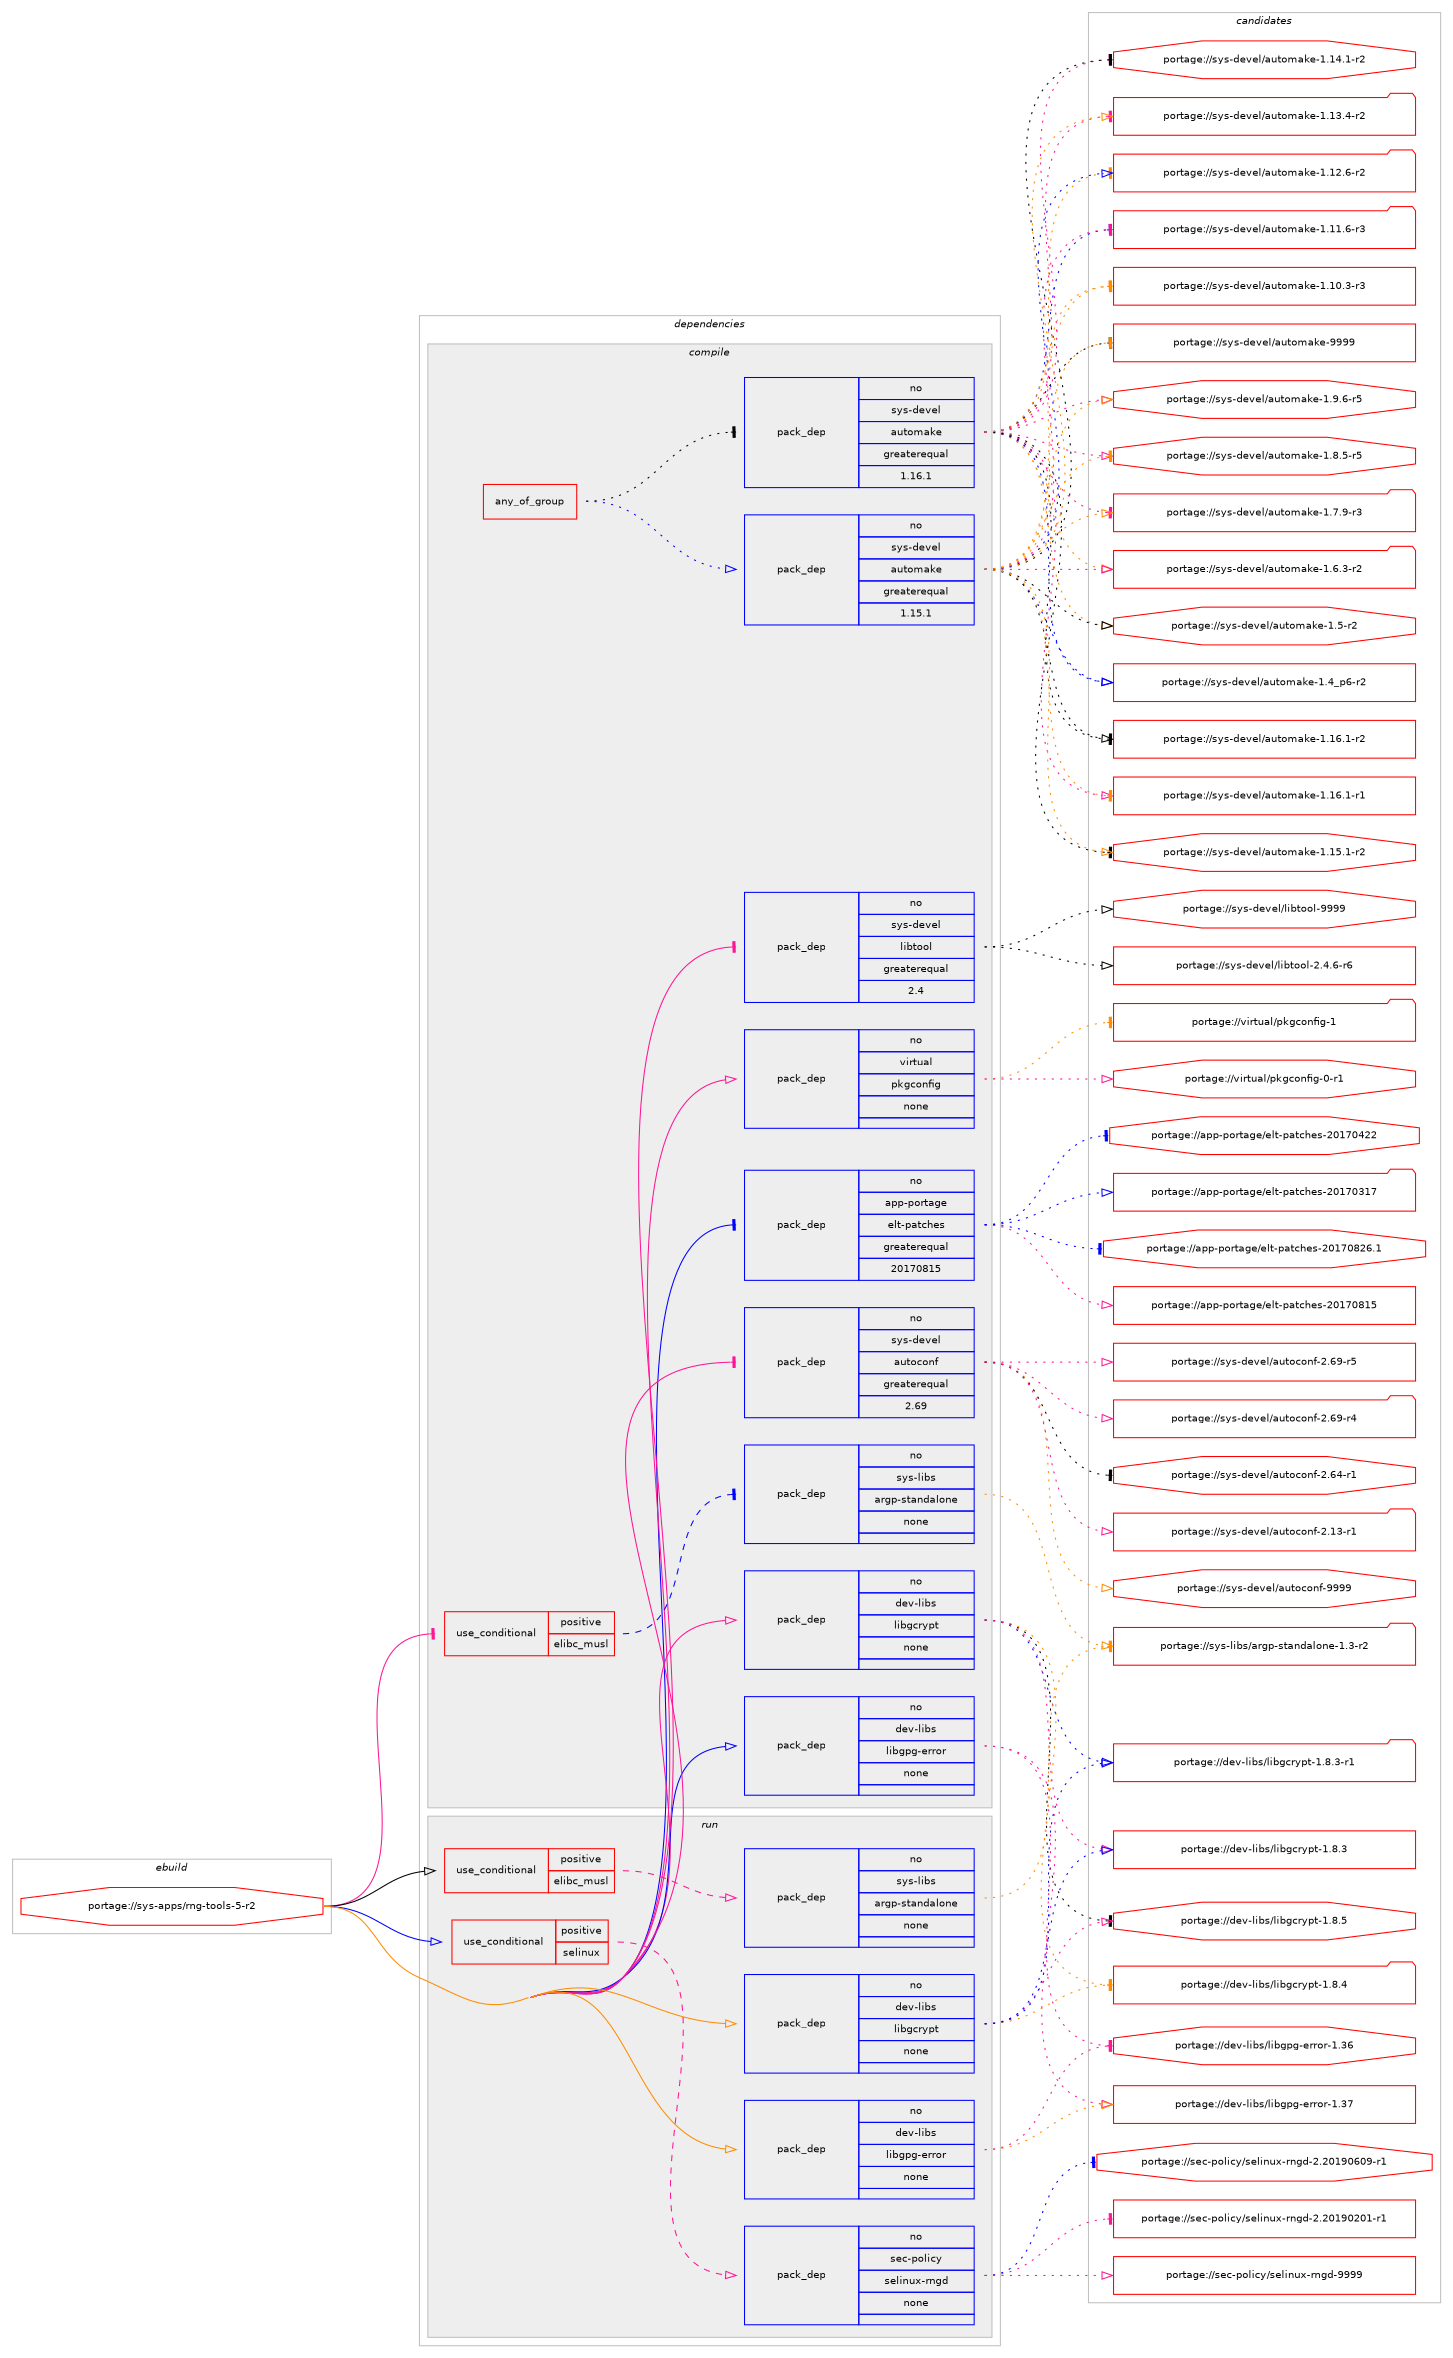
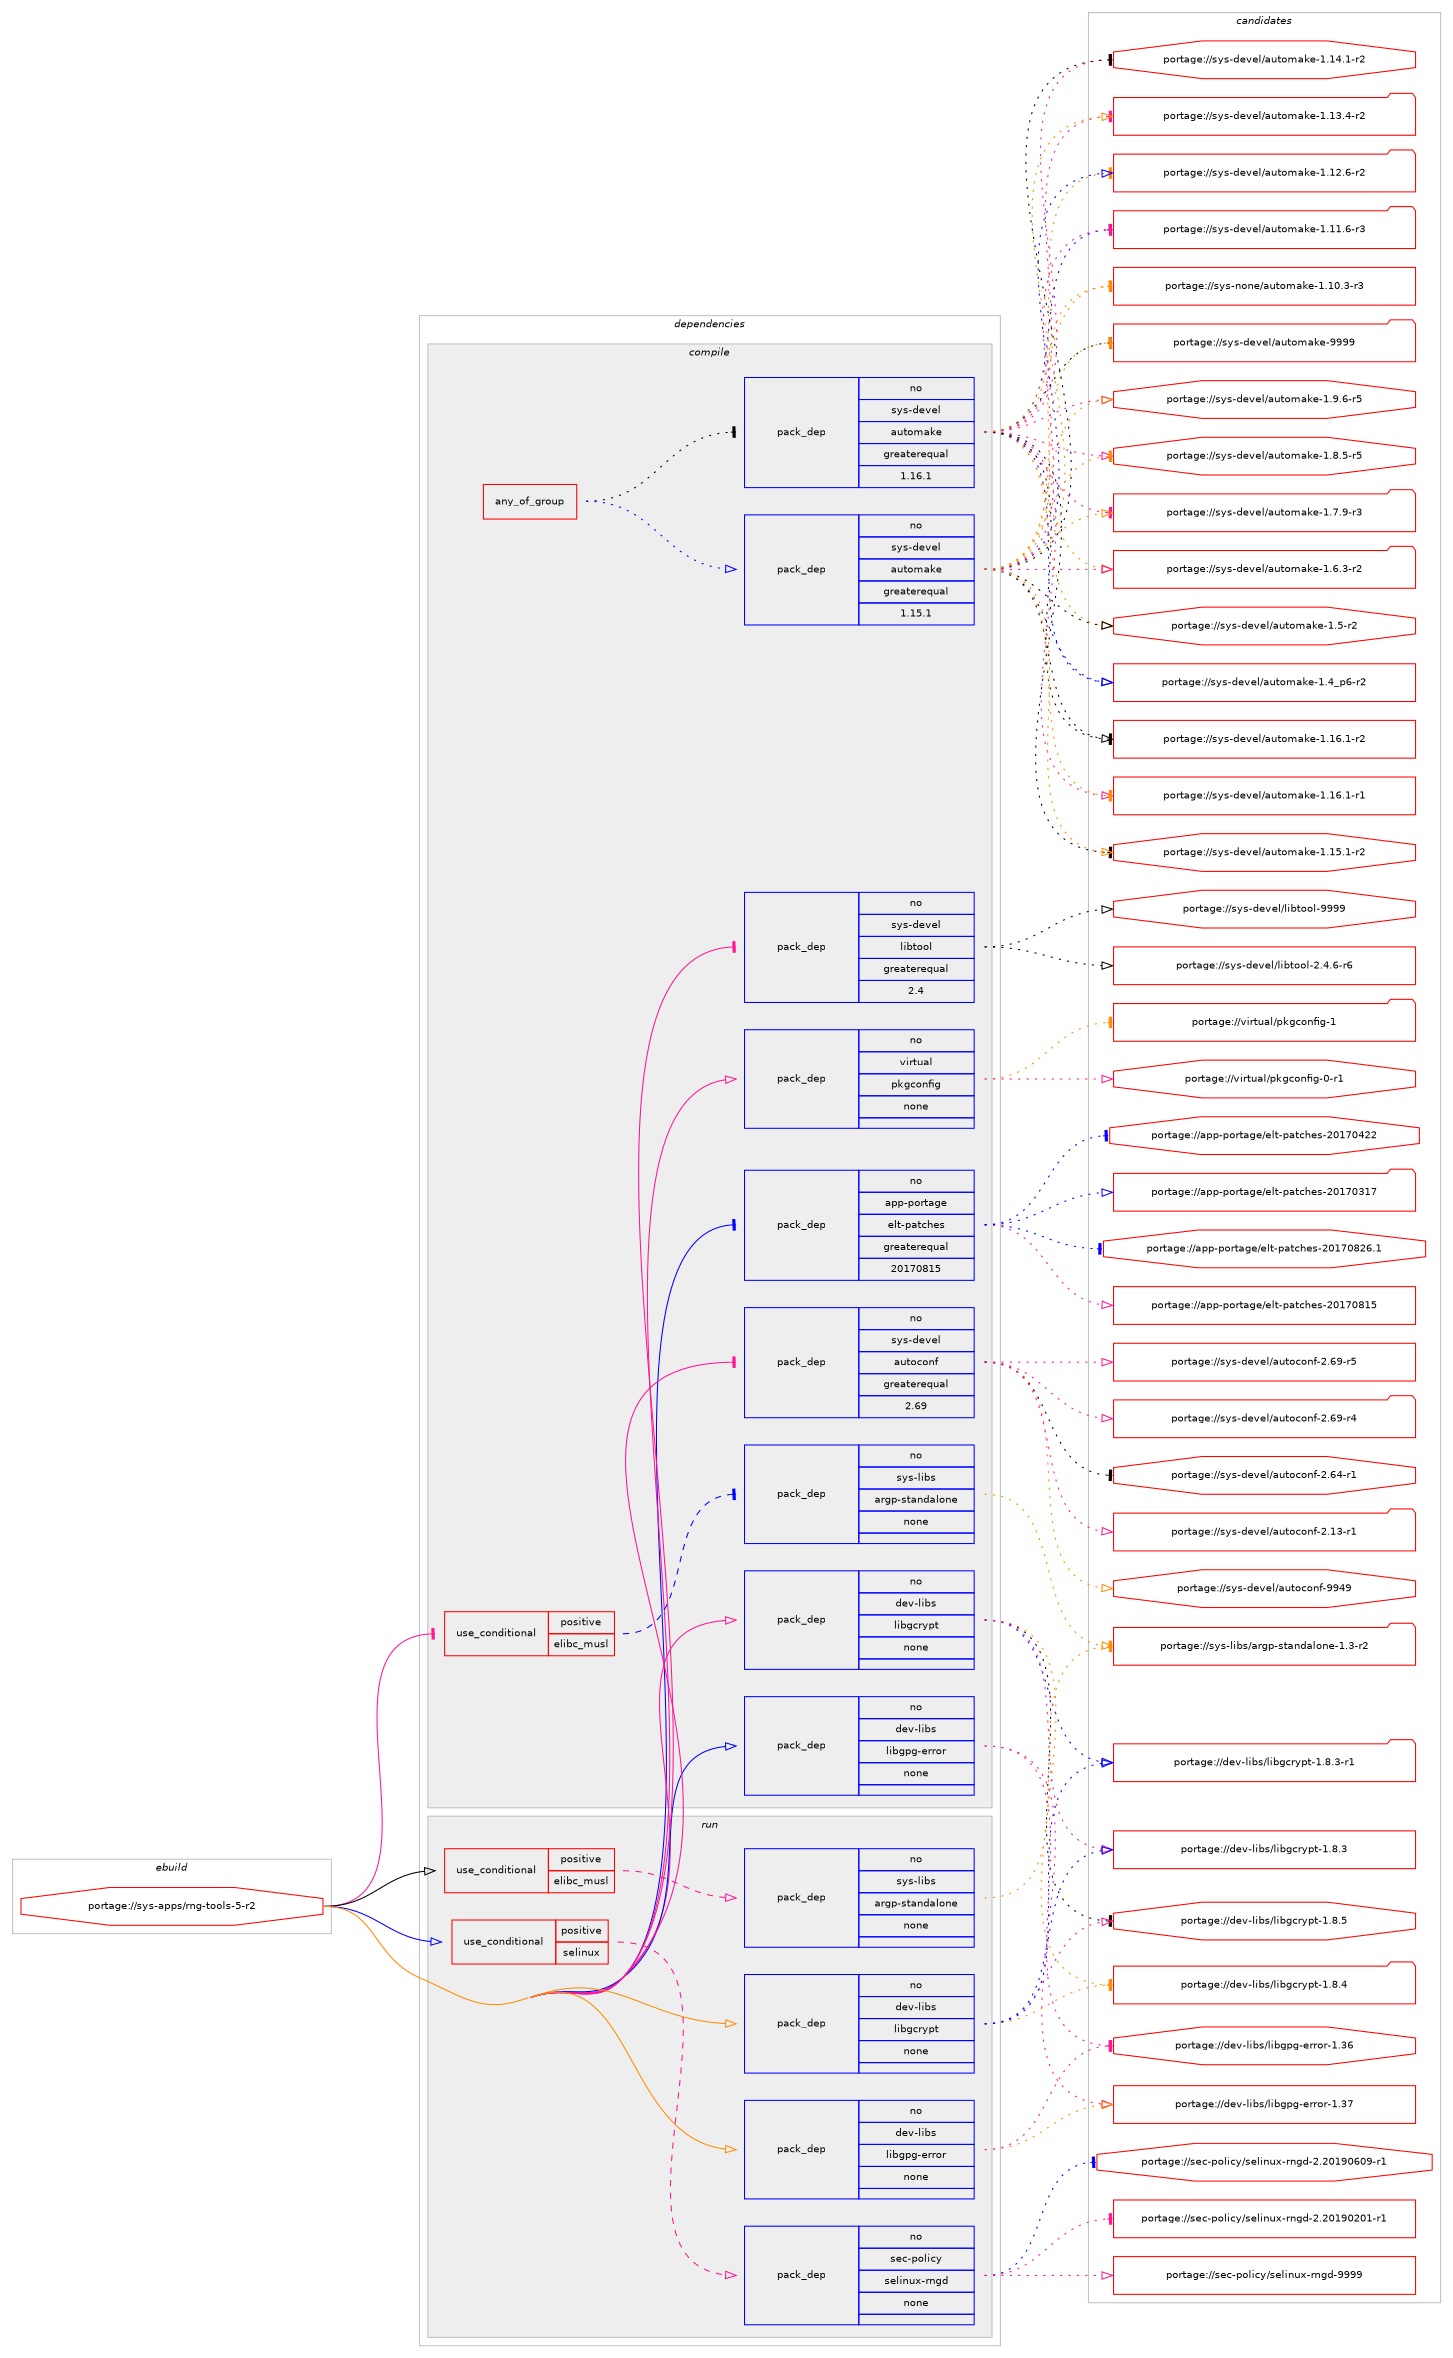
(1265, 286) -> (1265, 286)
(1265, 343) -> (1265, 343)
(1265, 1589) -> (1265, 1589)
